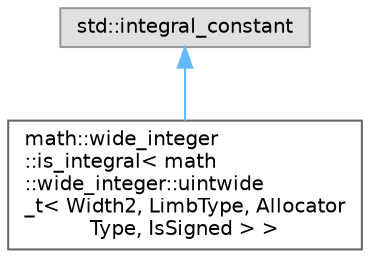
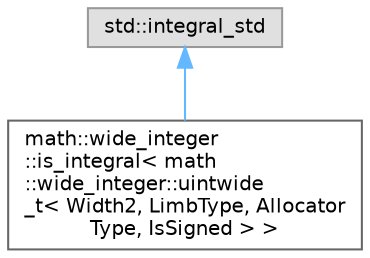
(185, 28) -> (185, 28)
